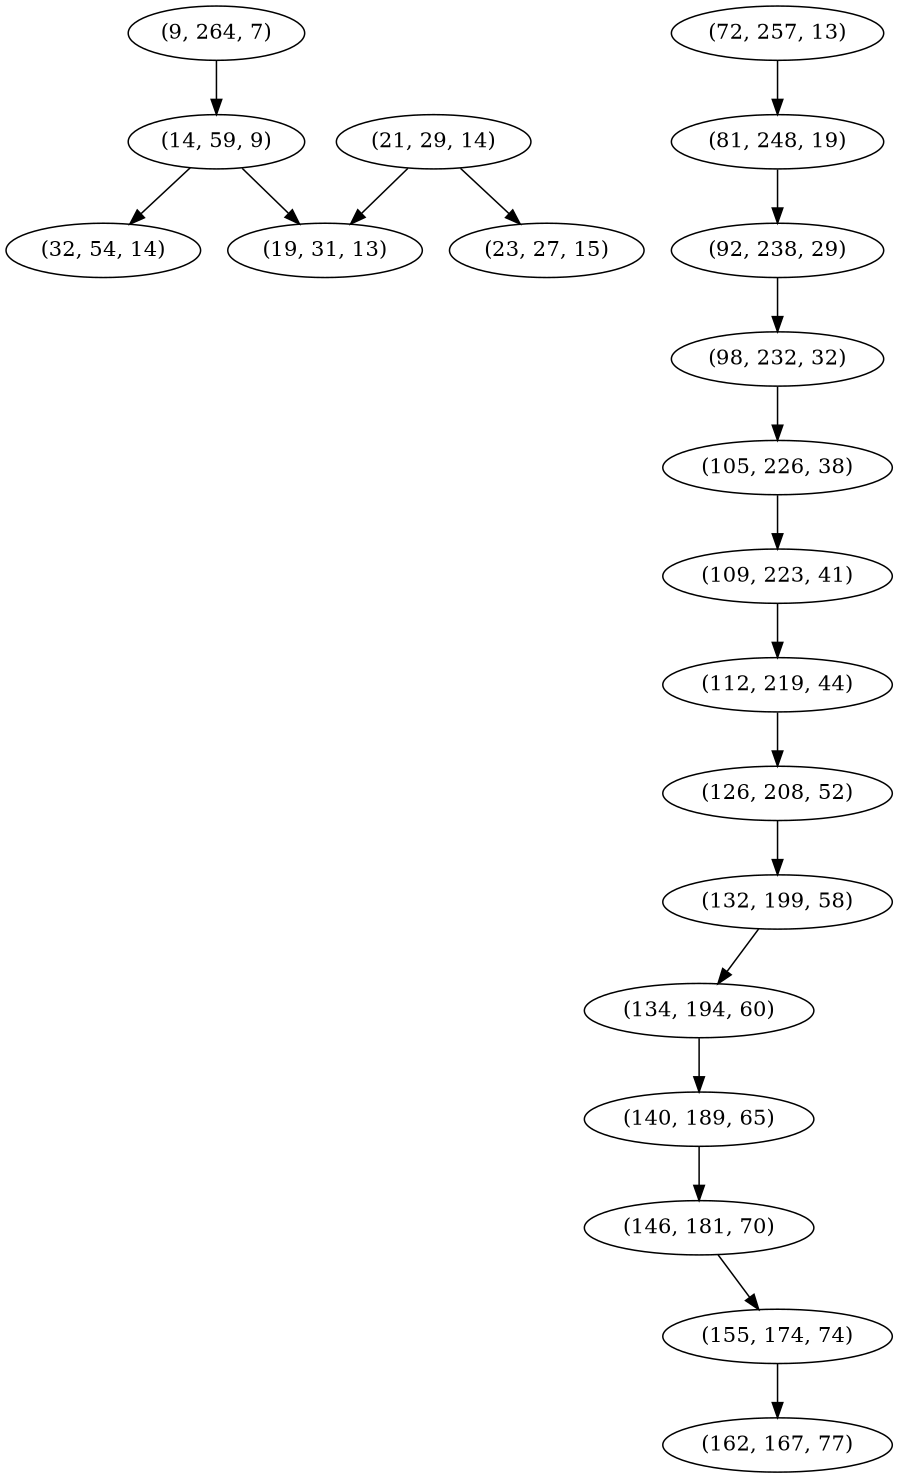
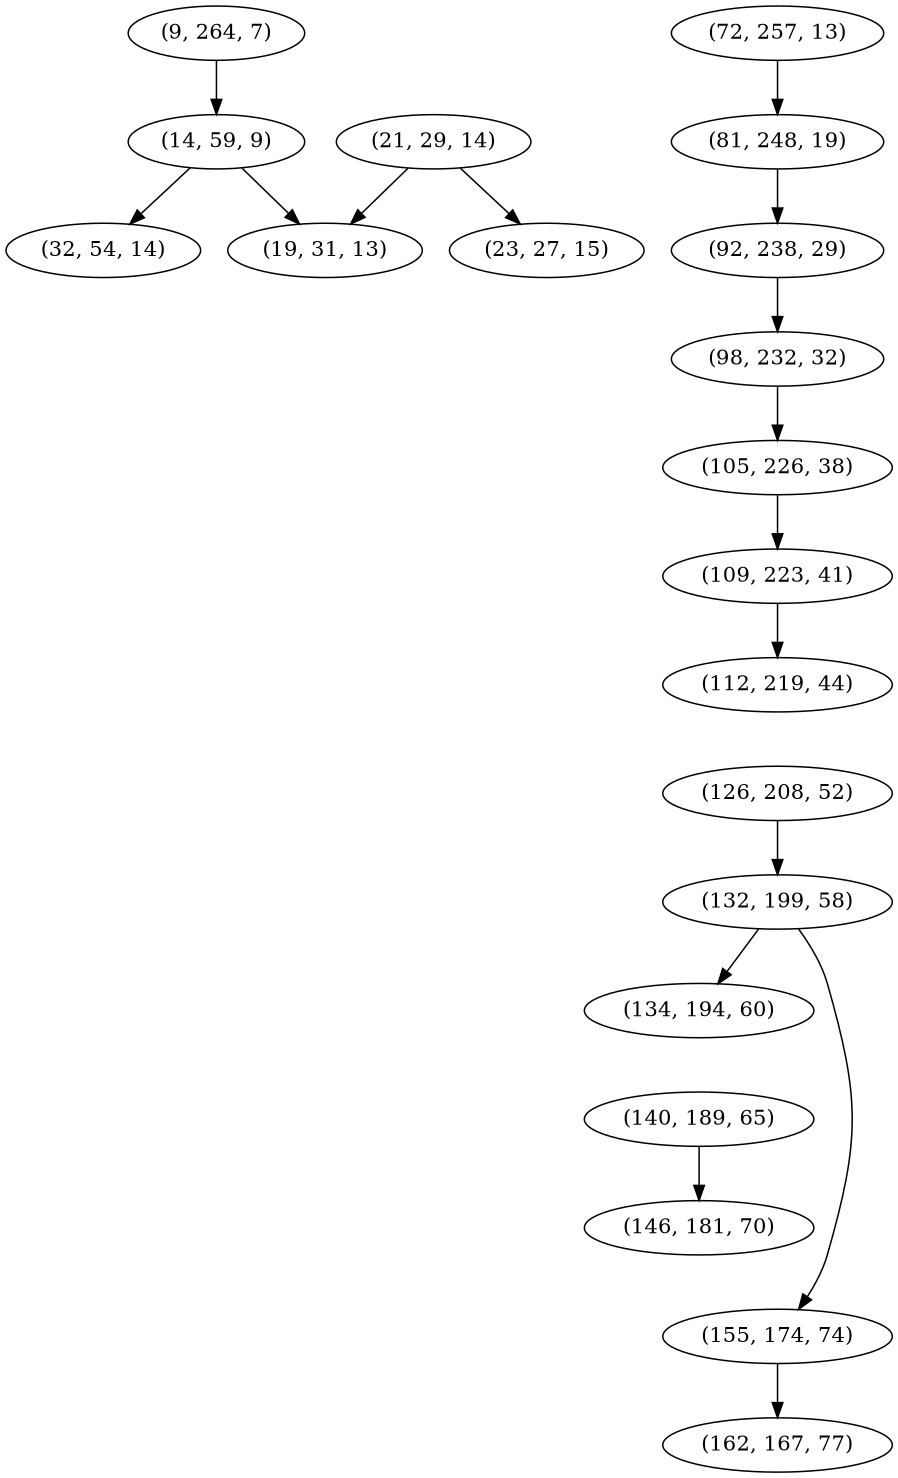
(778, 732) -> none
(699, 1057) -> none
(734, 1276) -> (852, 1111)
